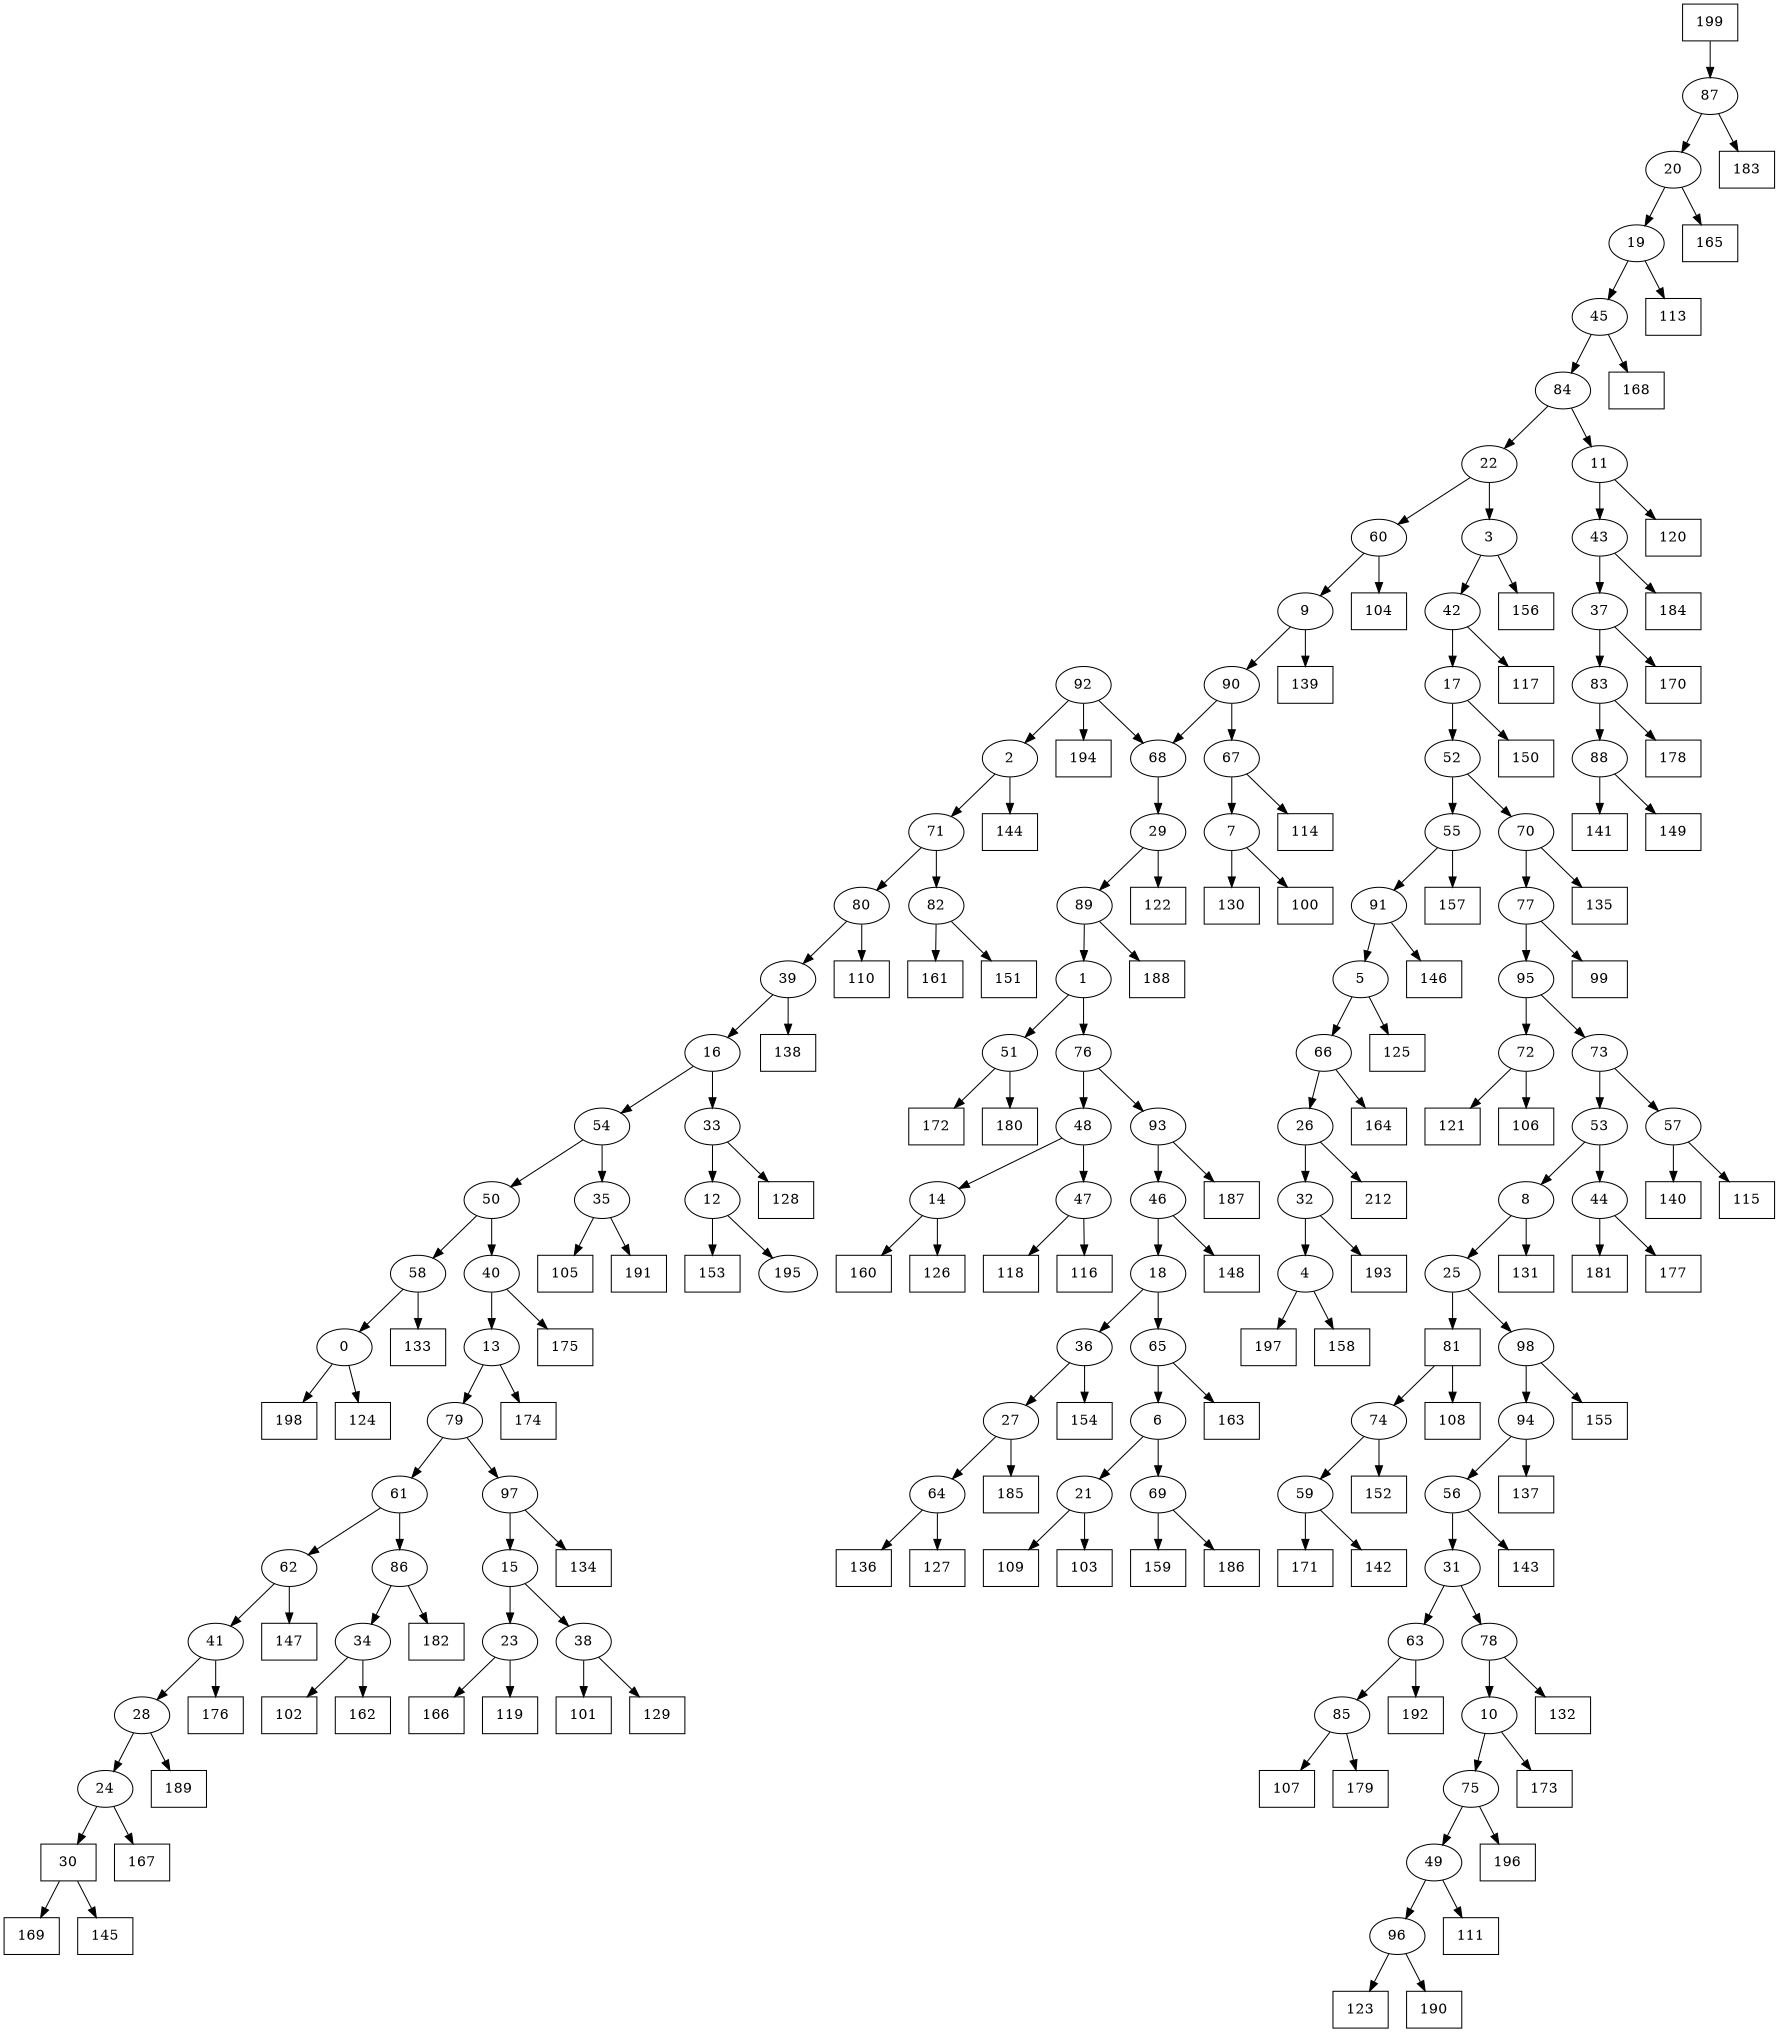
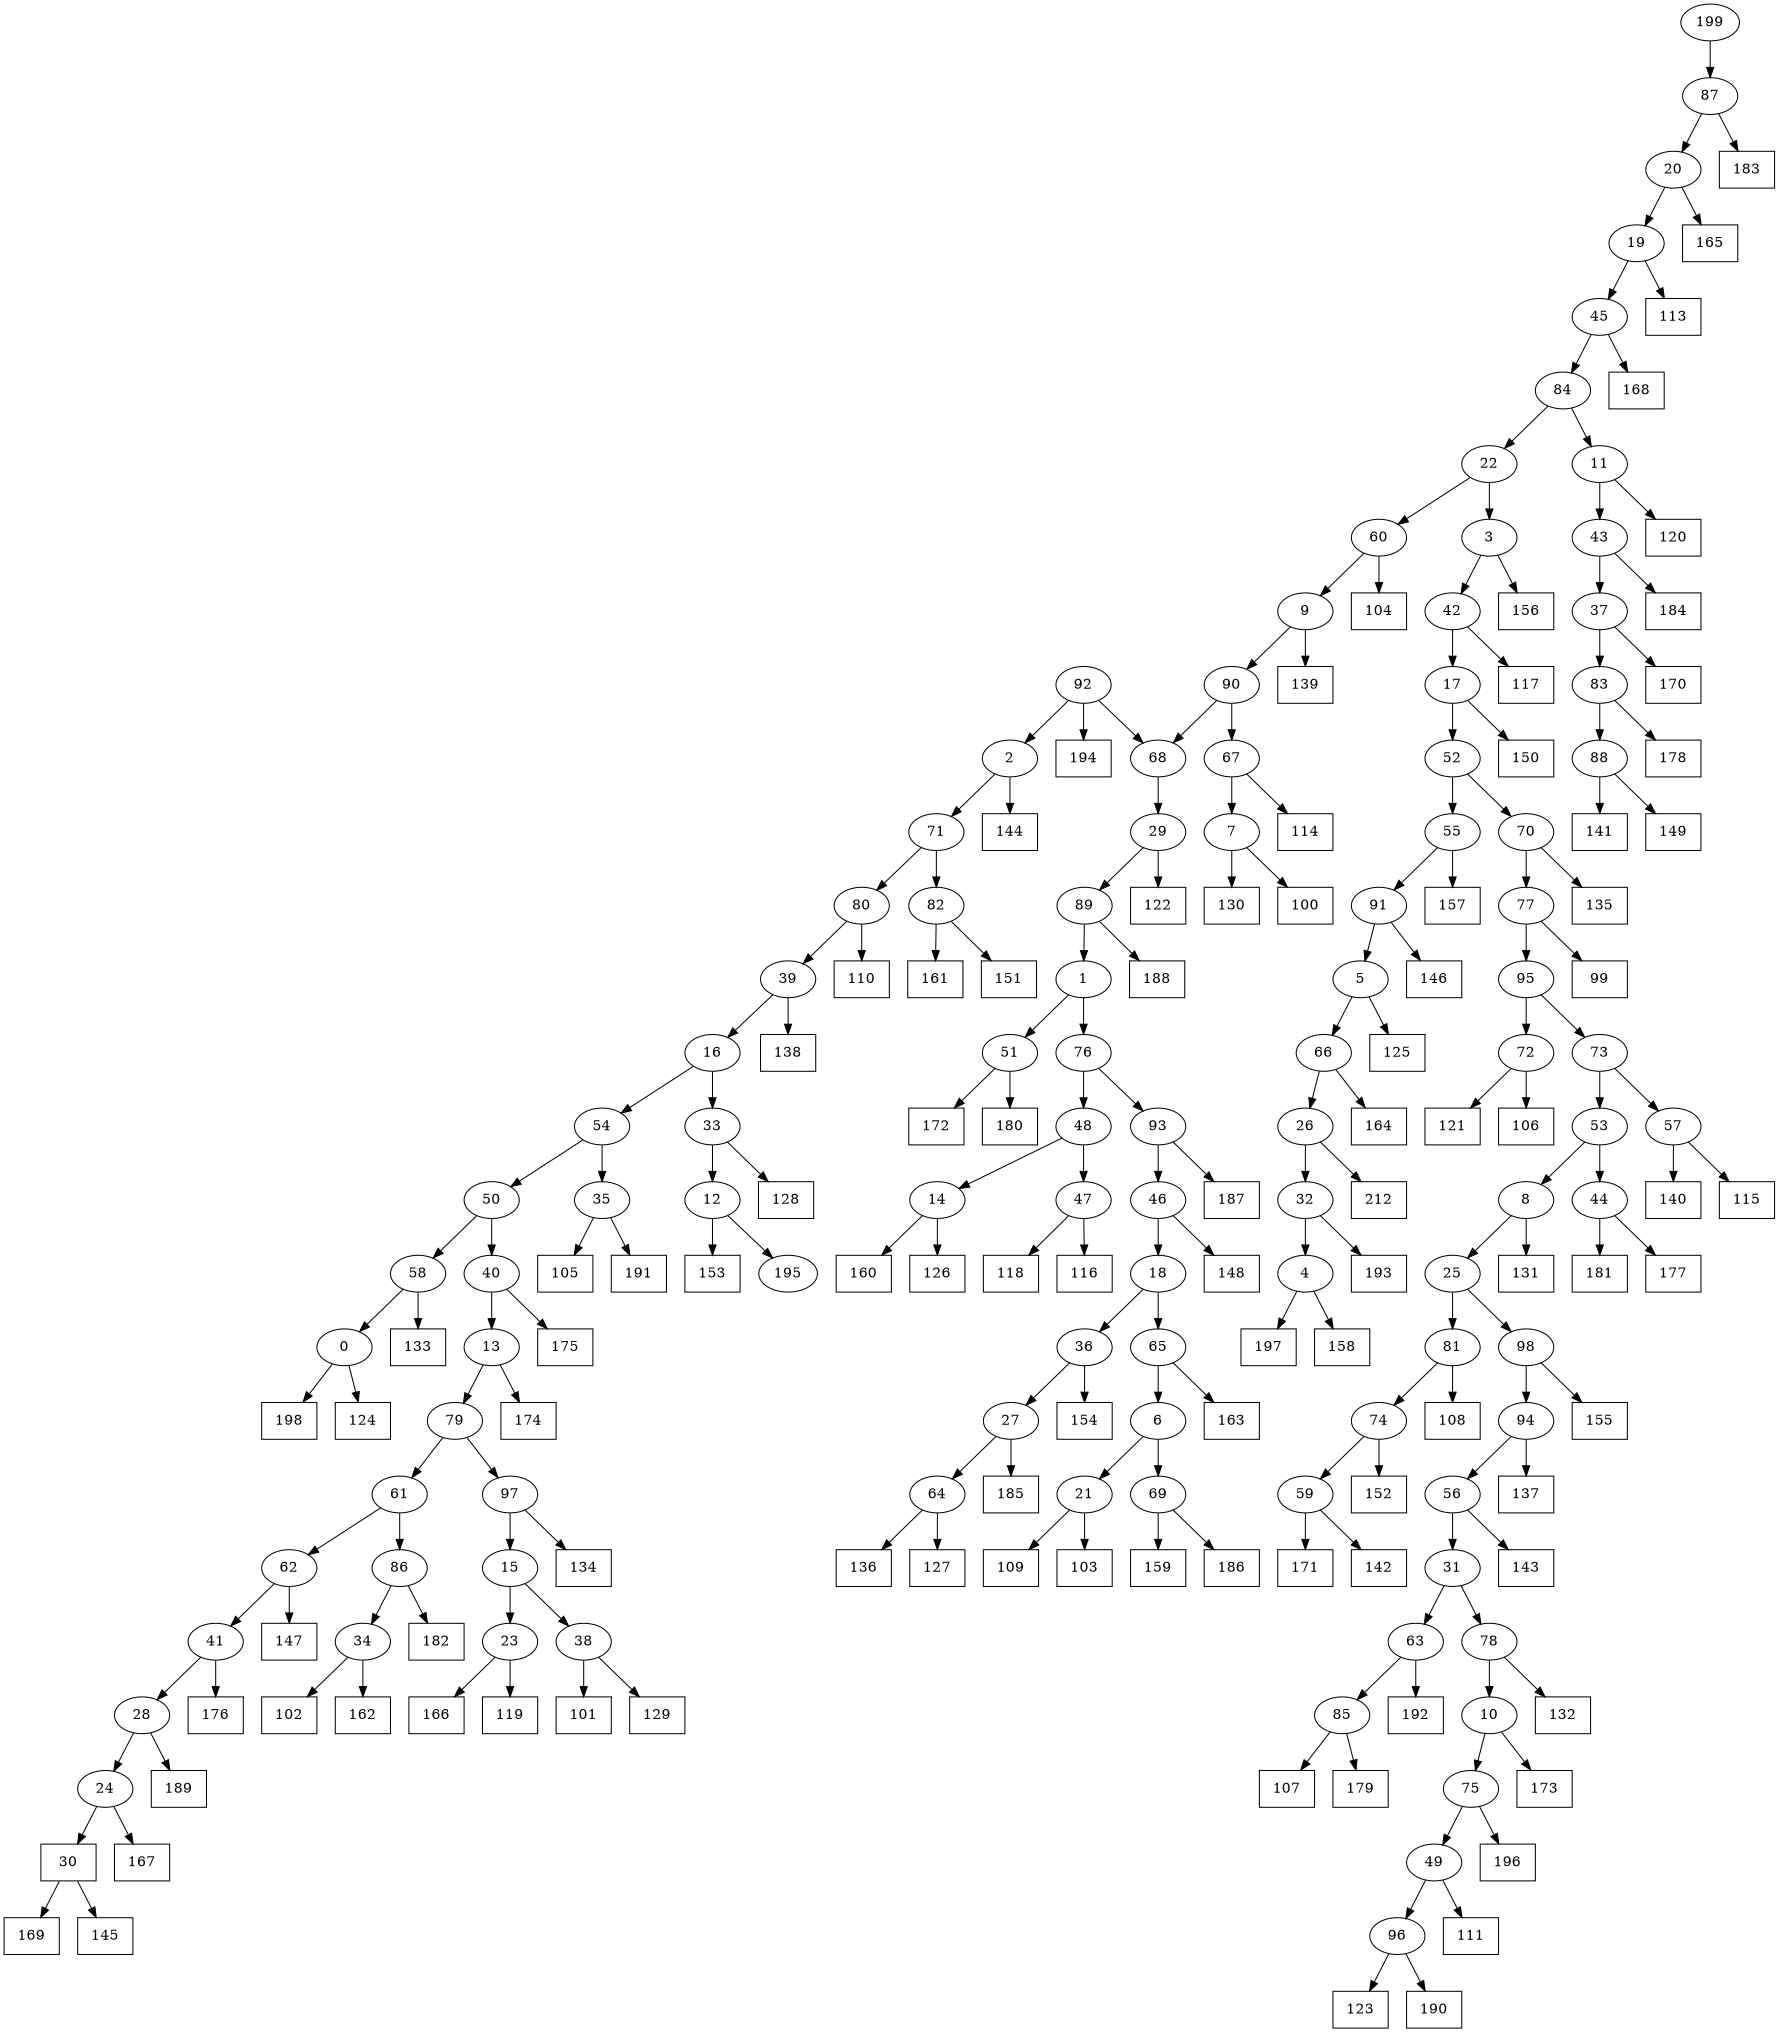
(1710, 22) -> (1710, 22)
(1453, 1347) -> (1453, 1347)
